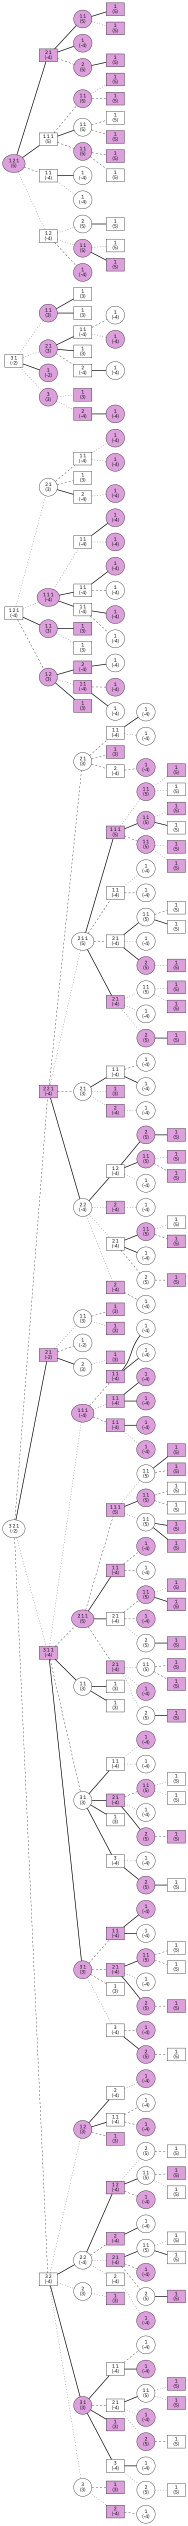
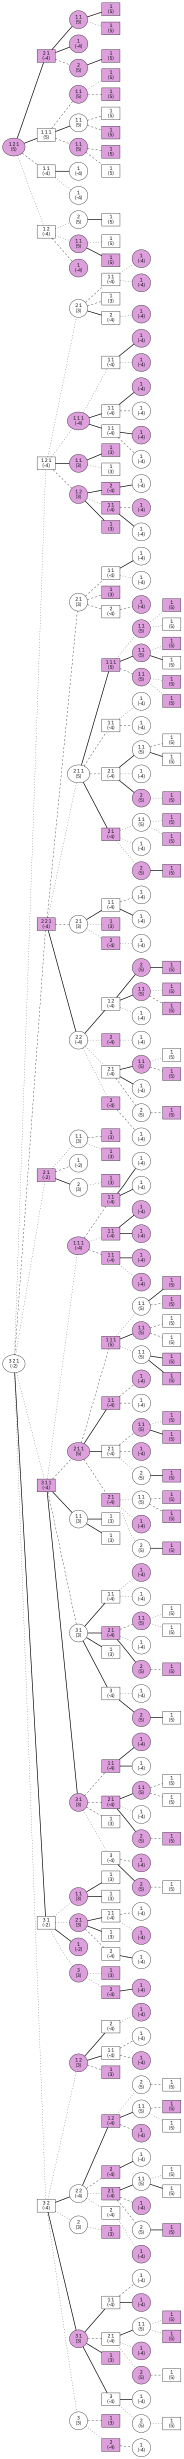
none -> (30, 912)
(31, 1441) -> (30, 1268)
none -> (30, 1645)
(31, 1905) -> (30, 1786)
